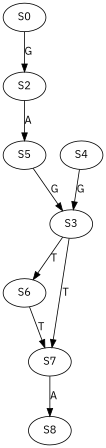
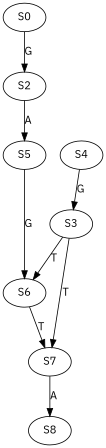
(46, 186) -> (25, 220)
